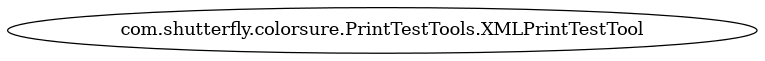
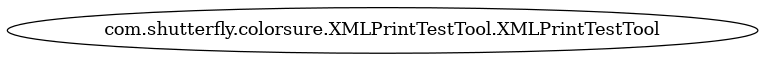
(382, 30) -> (383, 30)
